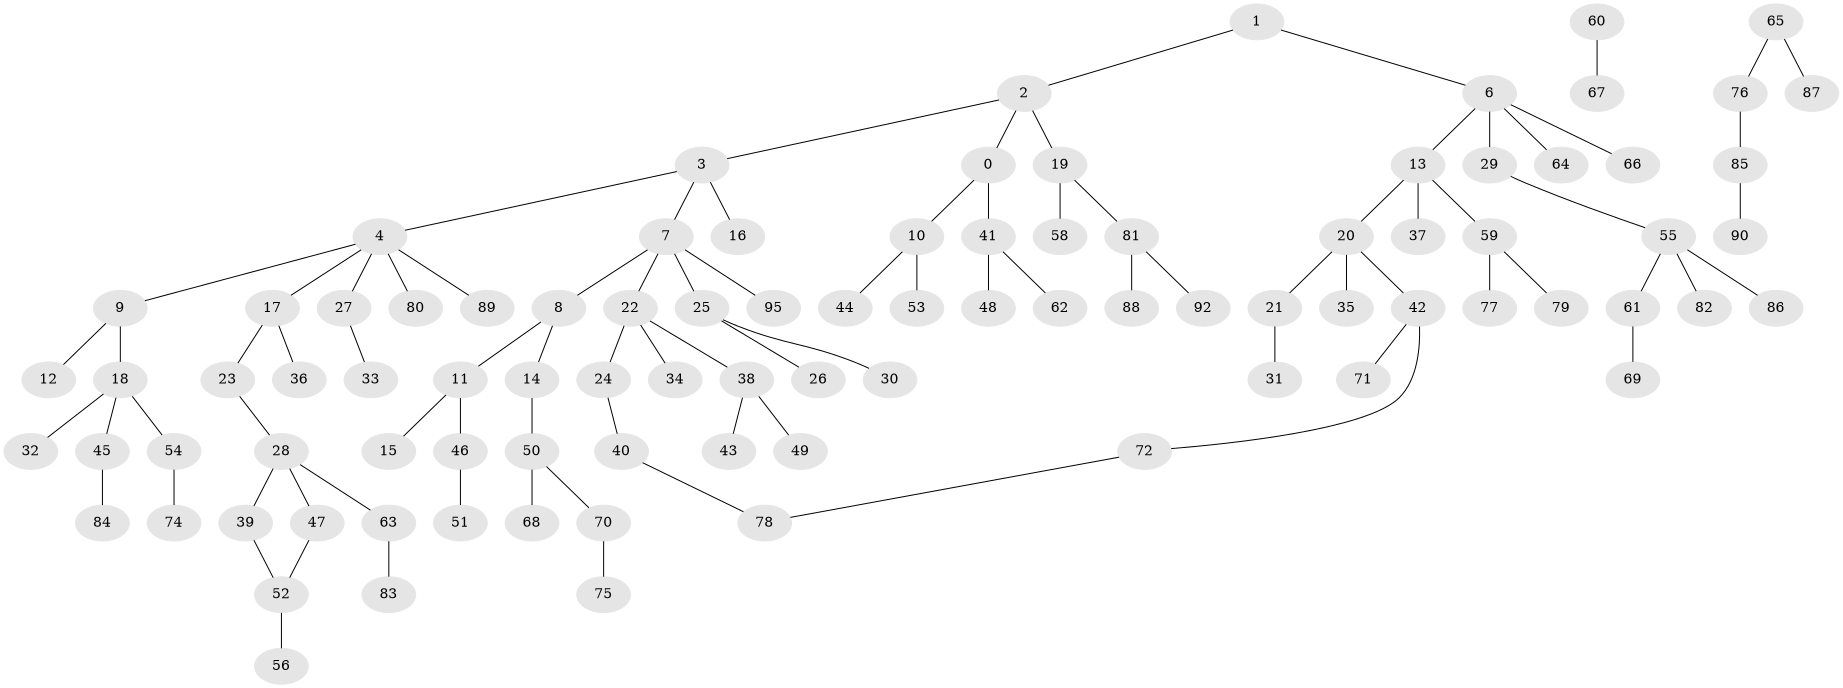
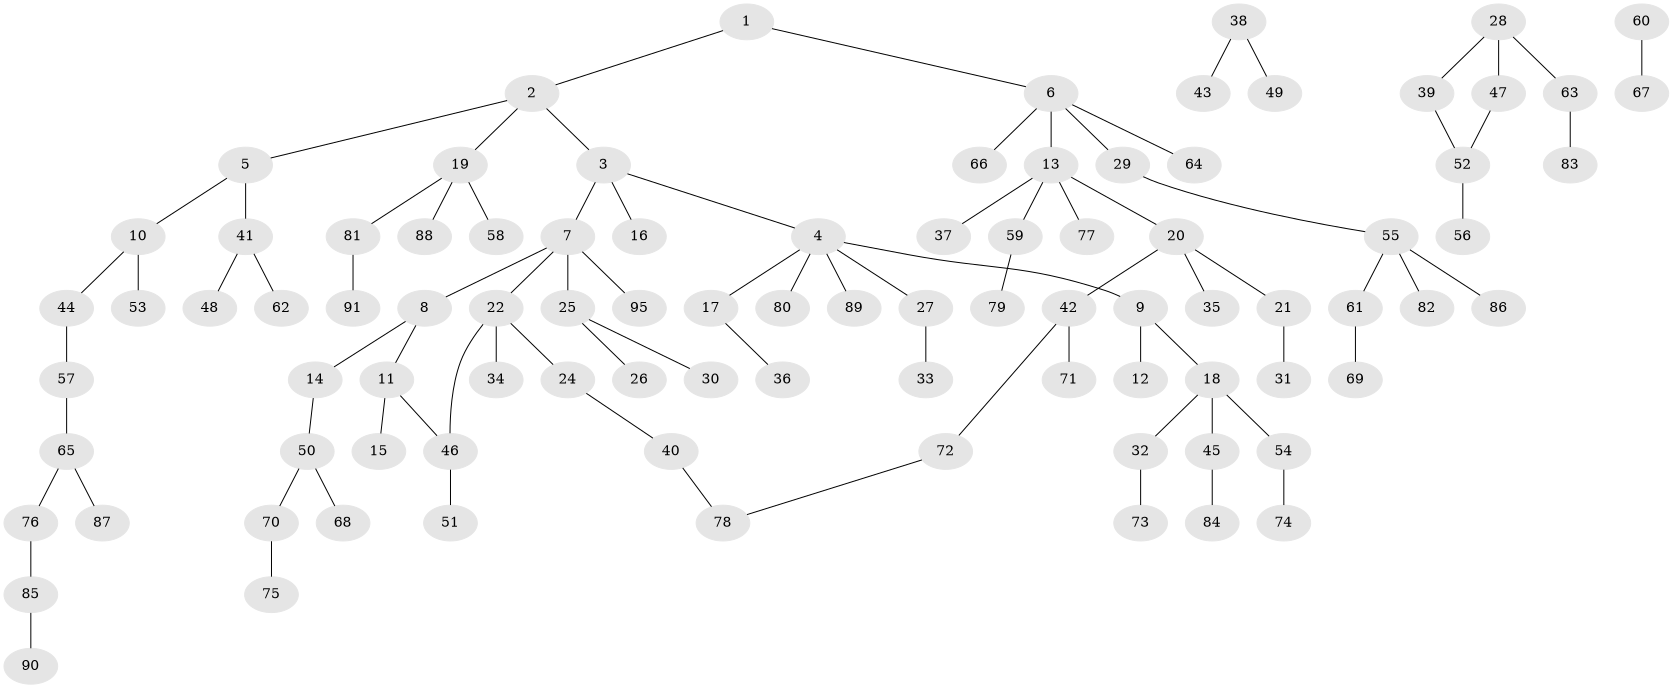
(988, 165) -> (246, 165)
(1132, 273) -> (443, 201)
(1490, 273) -> (1069, 201)
(1203, 308) -> (353, 308)
(689, 344) -> (456, 376)
none -> (67, 380)
(228, 380) -> none
none -> (1141, 523)
